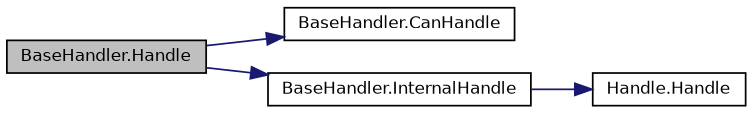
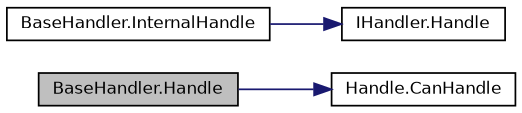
(399, 24) -> (424, 89)
(229, 70) -> none
(669, 89) -> (424, 24)
